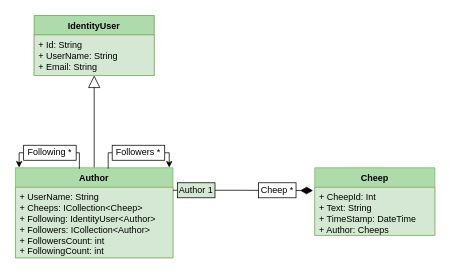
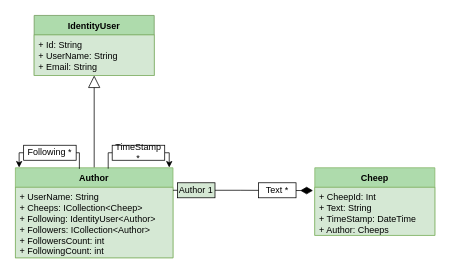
(138, 153) -> (138, 153)
(277, 190) -> (277, 190)
